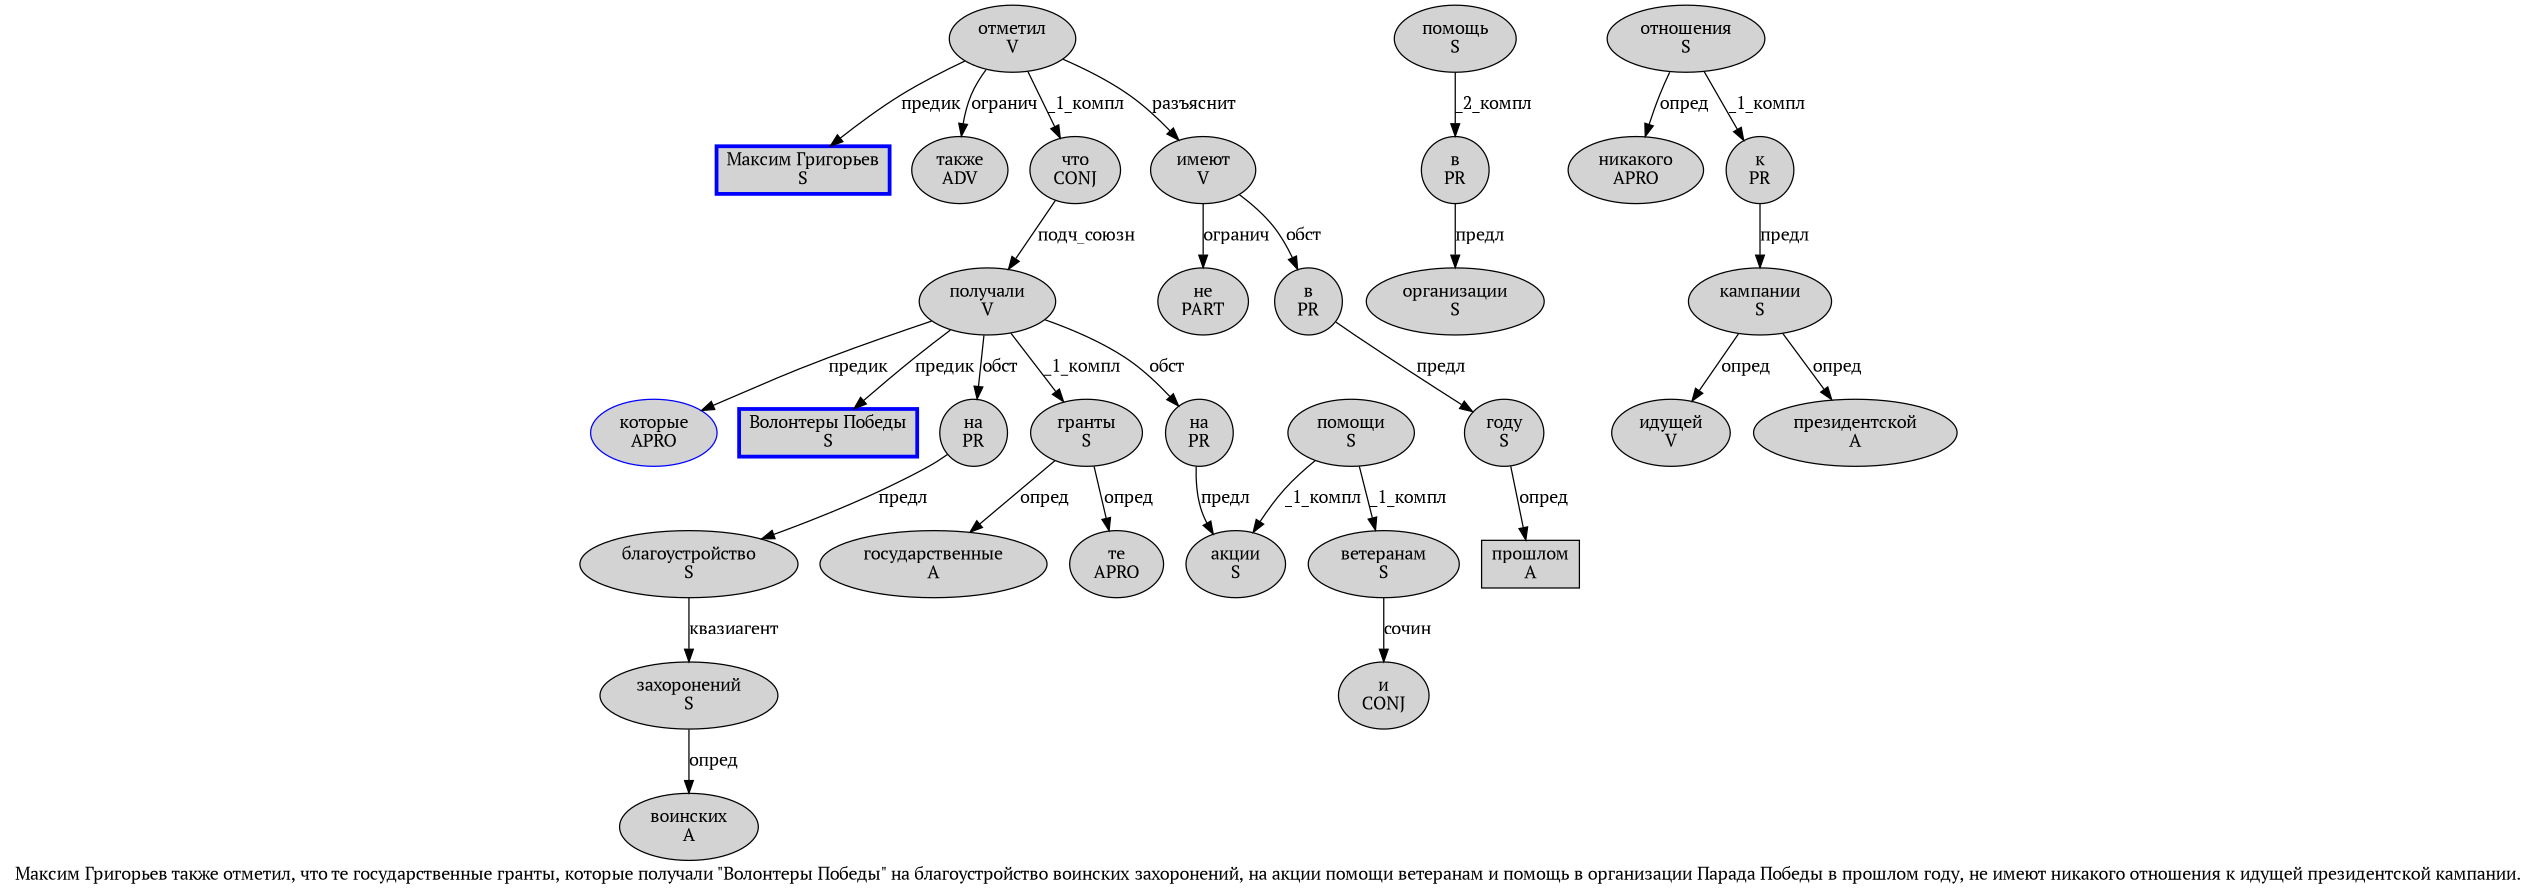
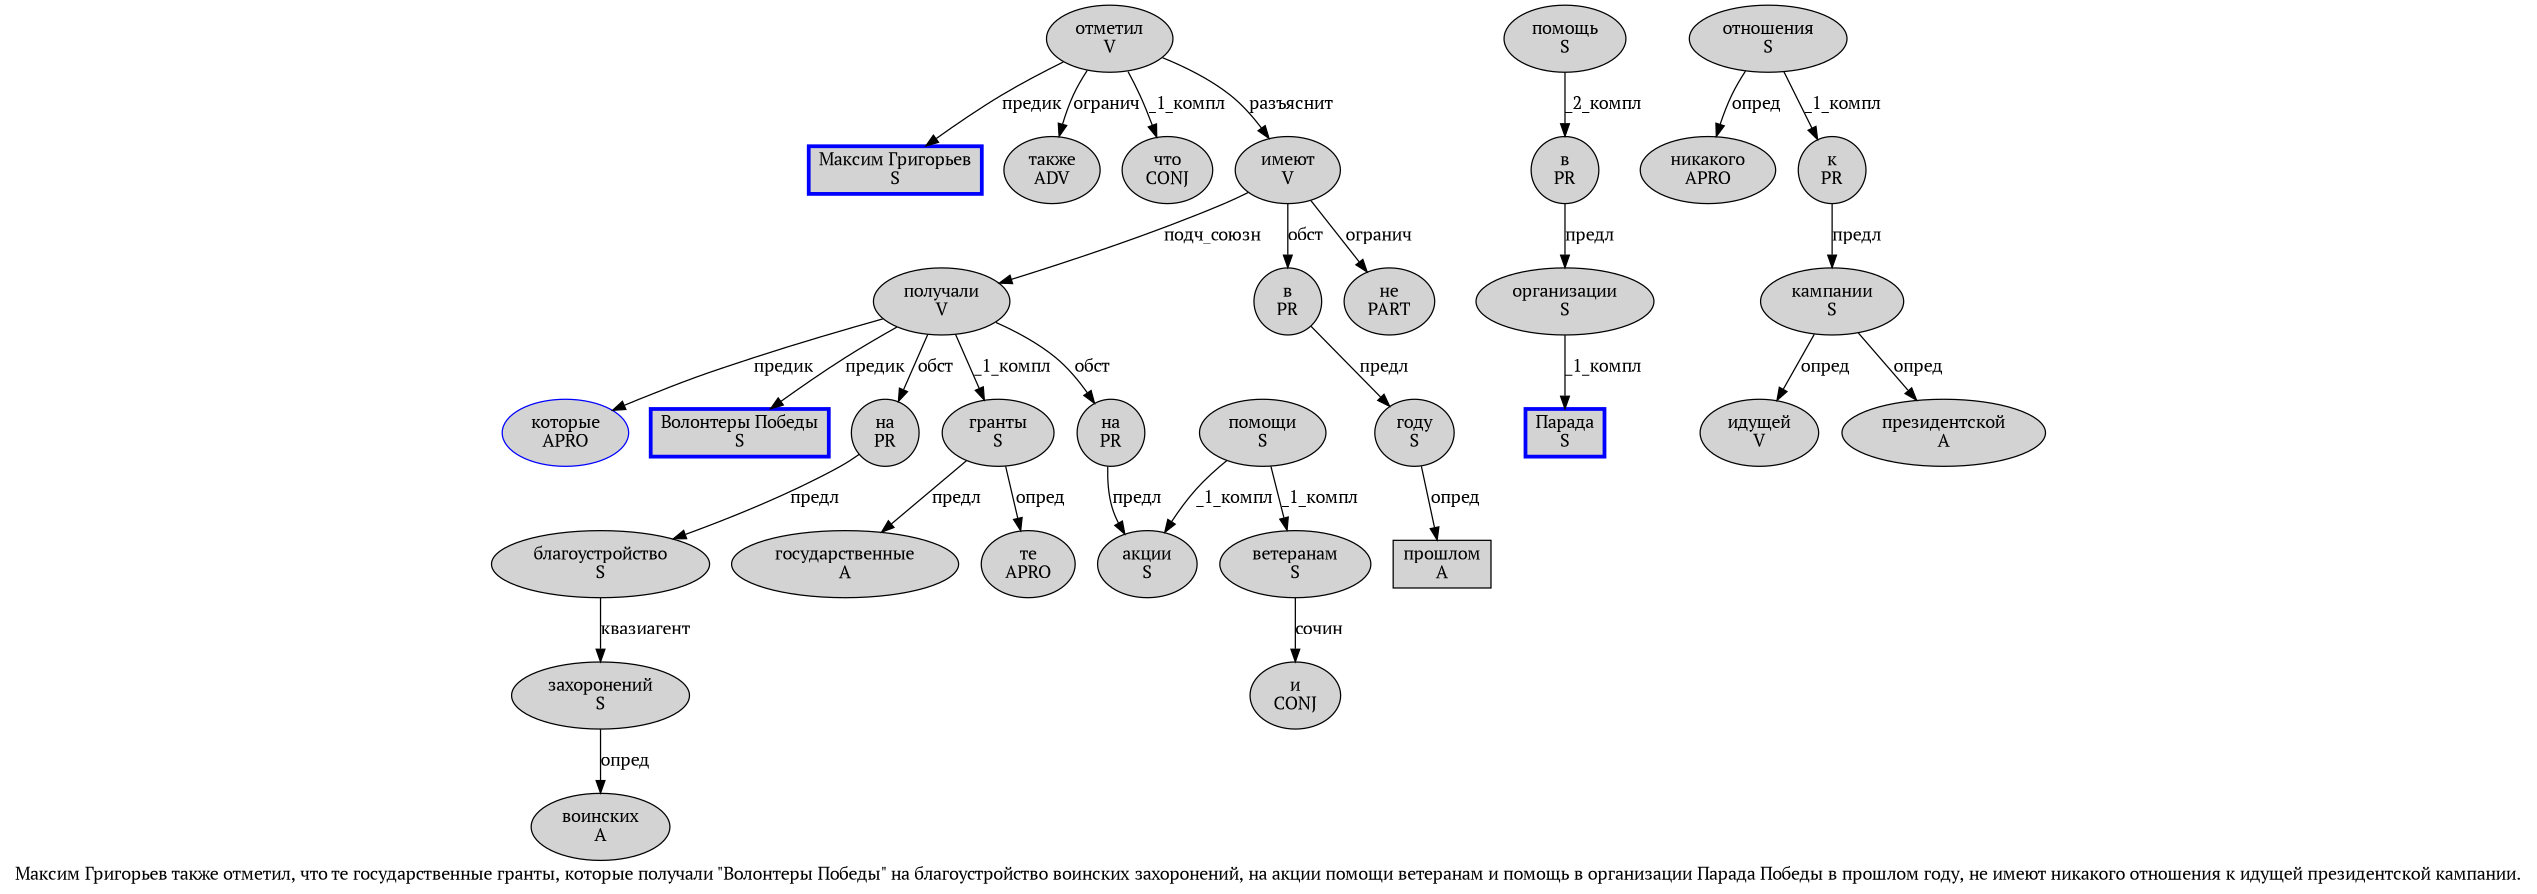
(1036, 230) -> (1131, 239)
none -> (1565, 433)
(1045, 498) -> (957, 498)
